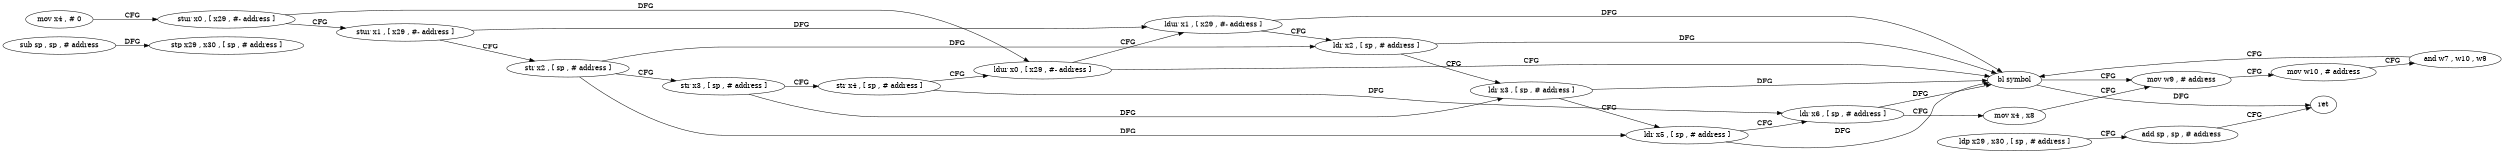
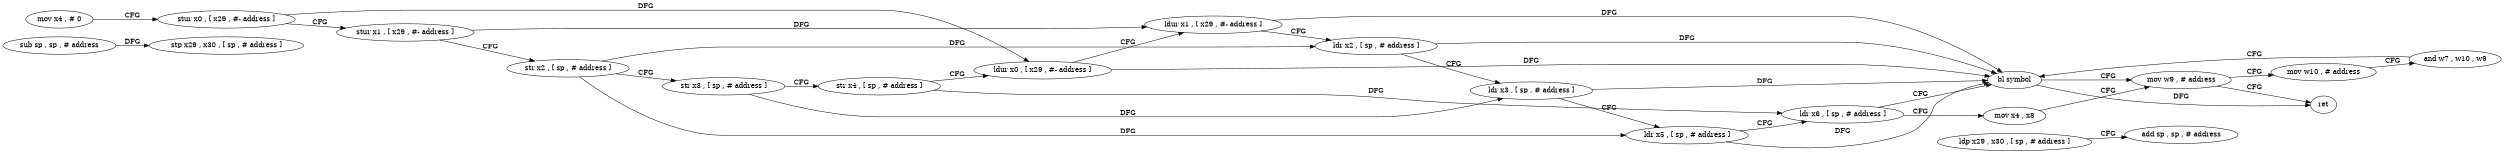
(1531, 61) -> (1531, 61)
(1921, 94) -> (1921, 94)
(2262, 119) -> (2261, 94)
